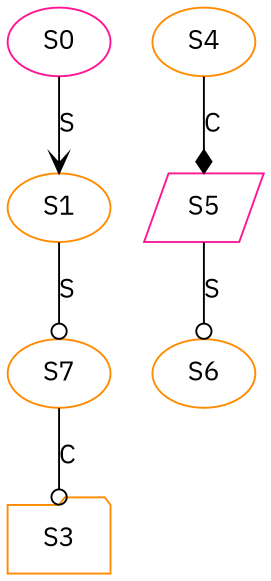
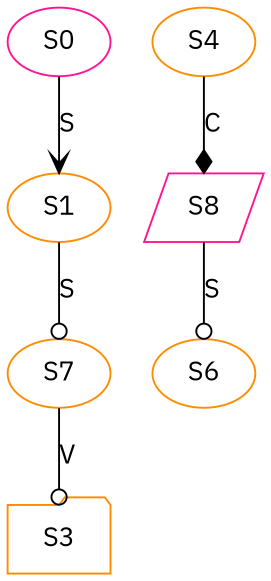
(204, 208) -> (204, 208)
(69, 456) -> (68, 456)
